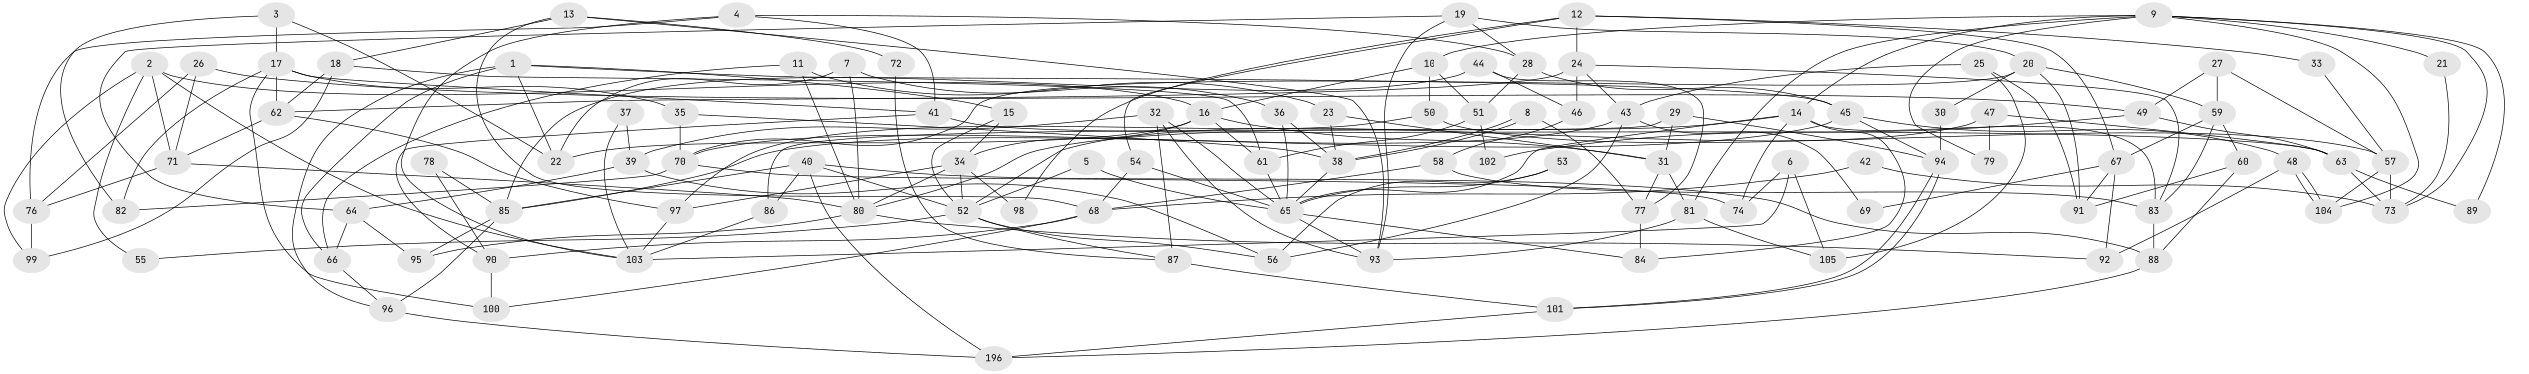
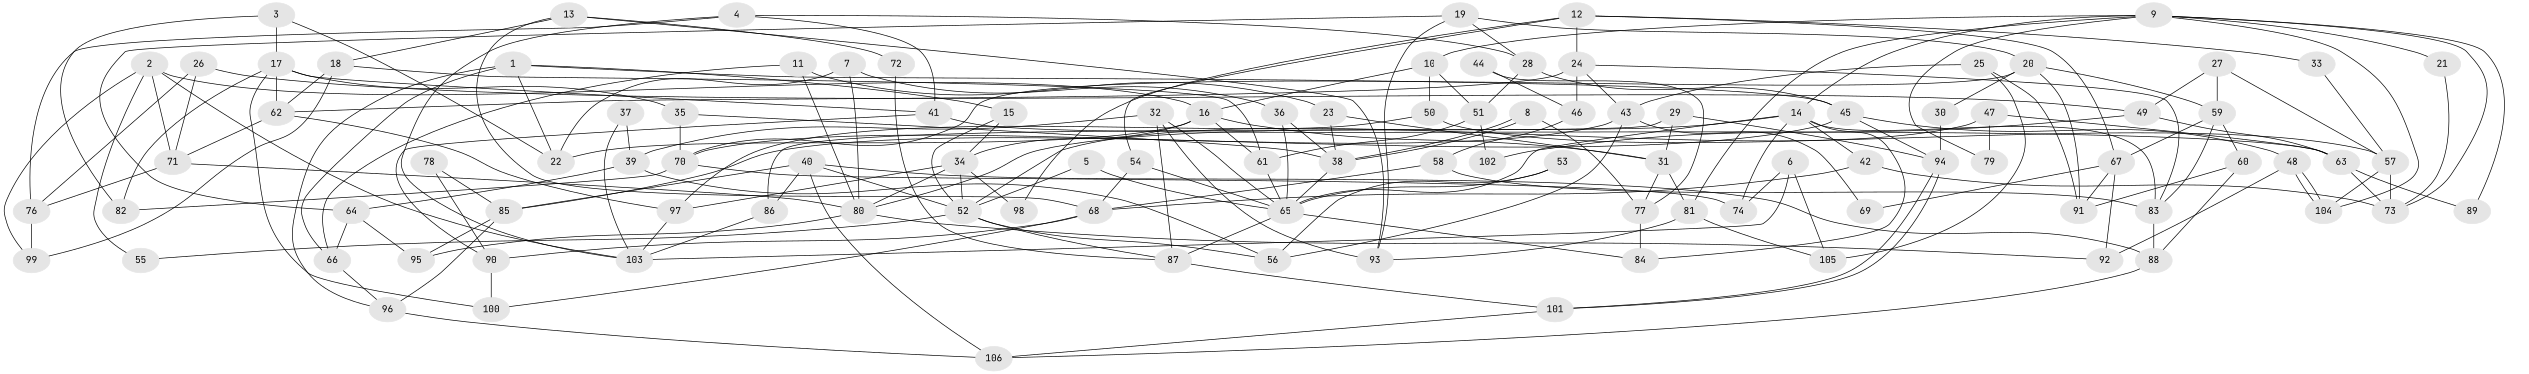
(962, 81) -> none
none -> (1842, 145)
(1330, 236) -> (1229, 236)
(994, 359) -> (994, 359)
